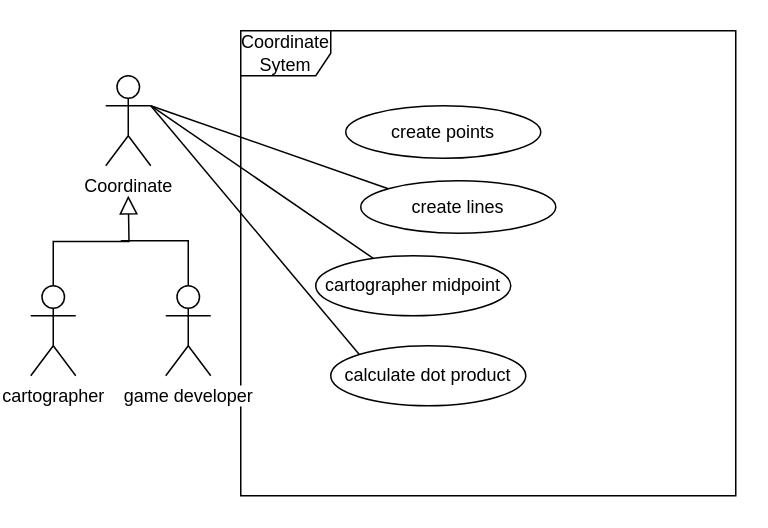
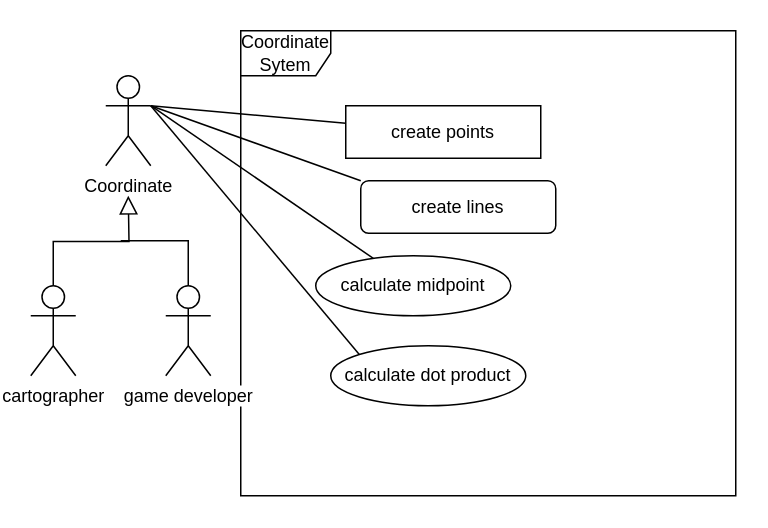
none -> (254, 115)
(443, 132) -> (443, 132)
(458, 207) -> (458, 207)
(413, 286) -> (413, 286)
